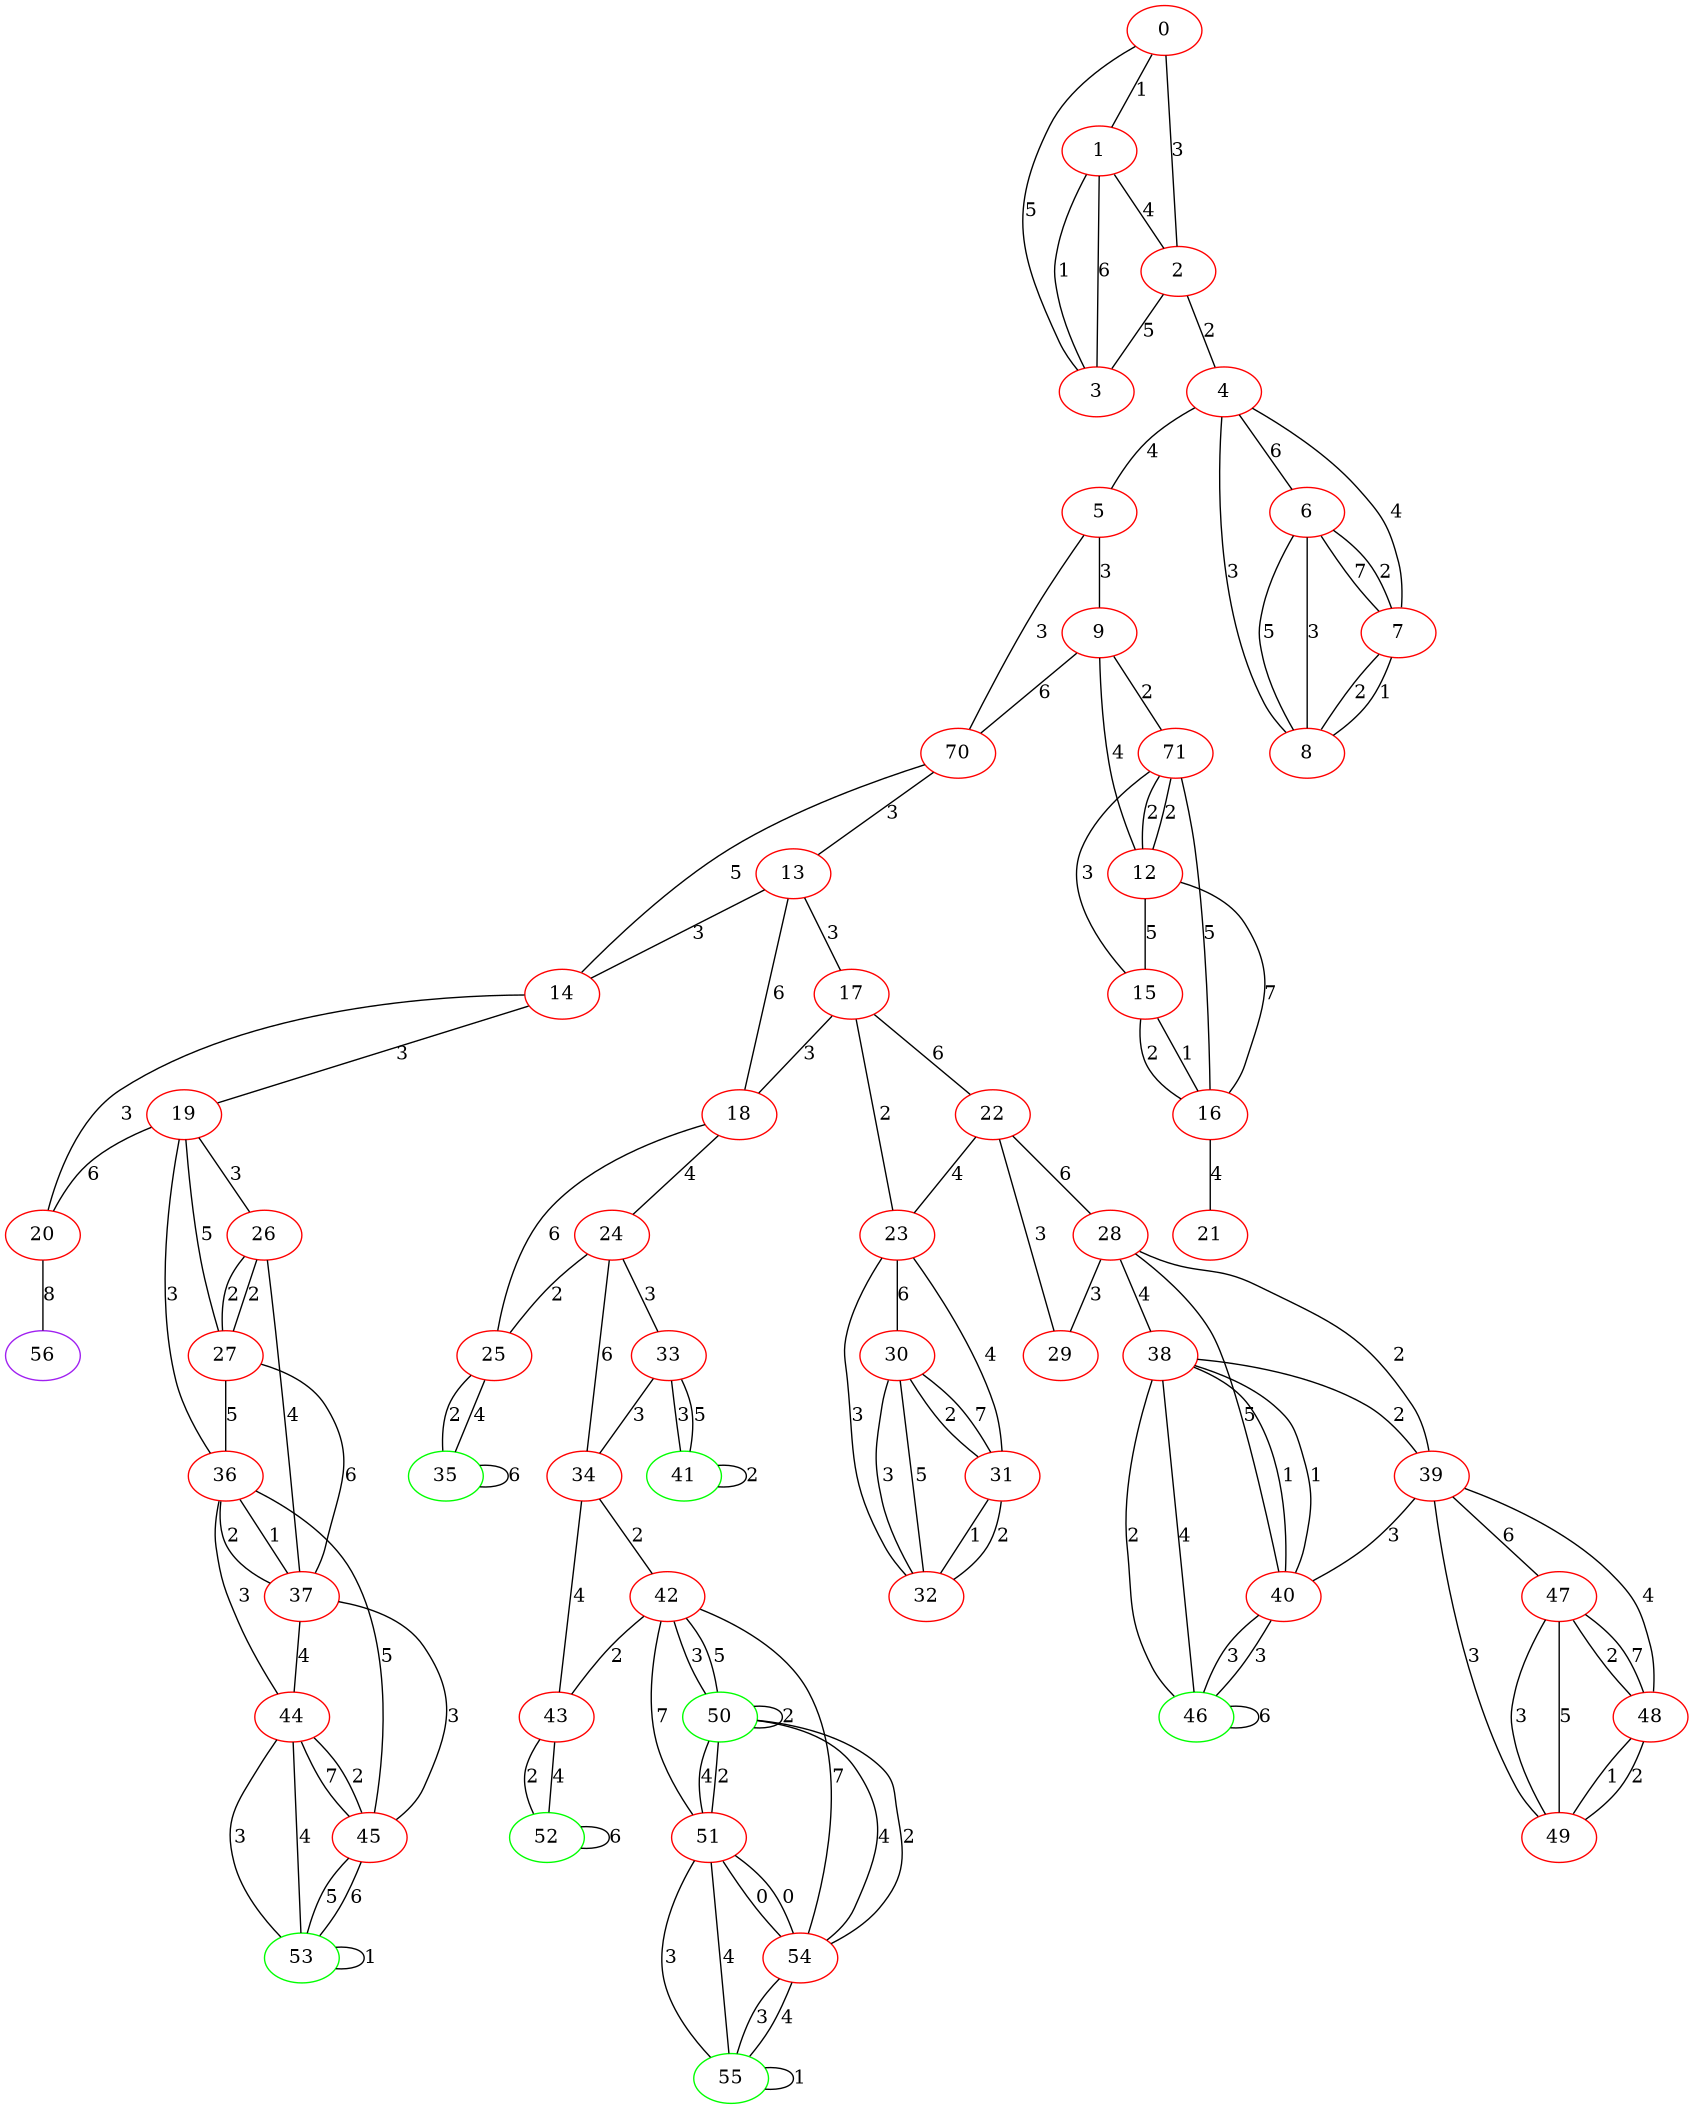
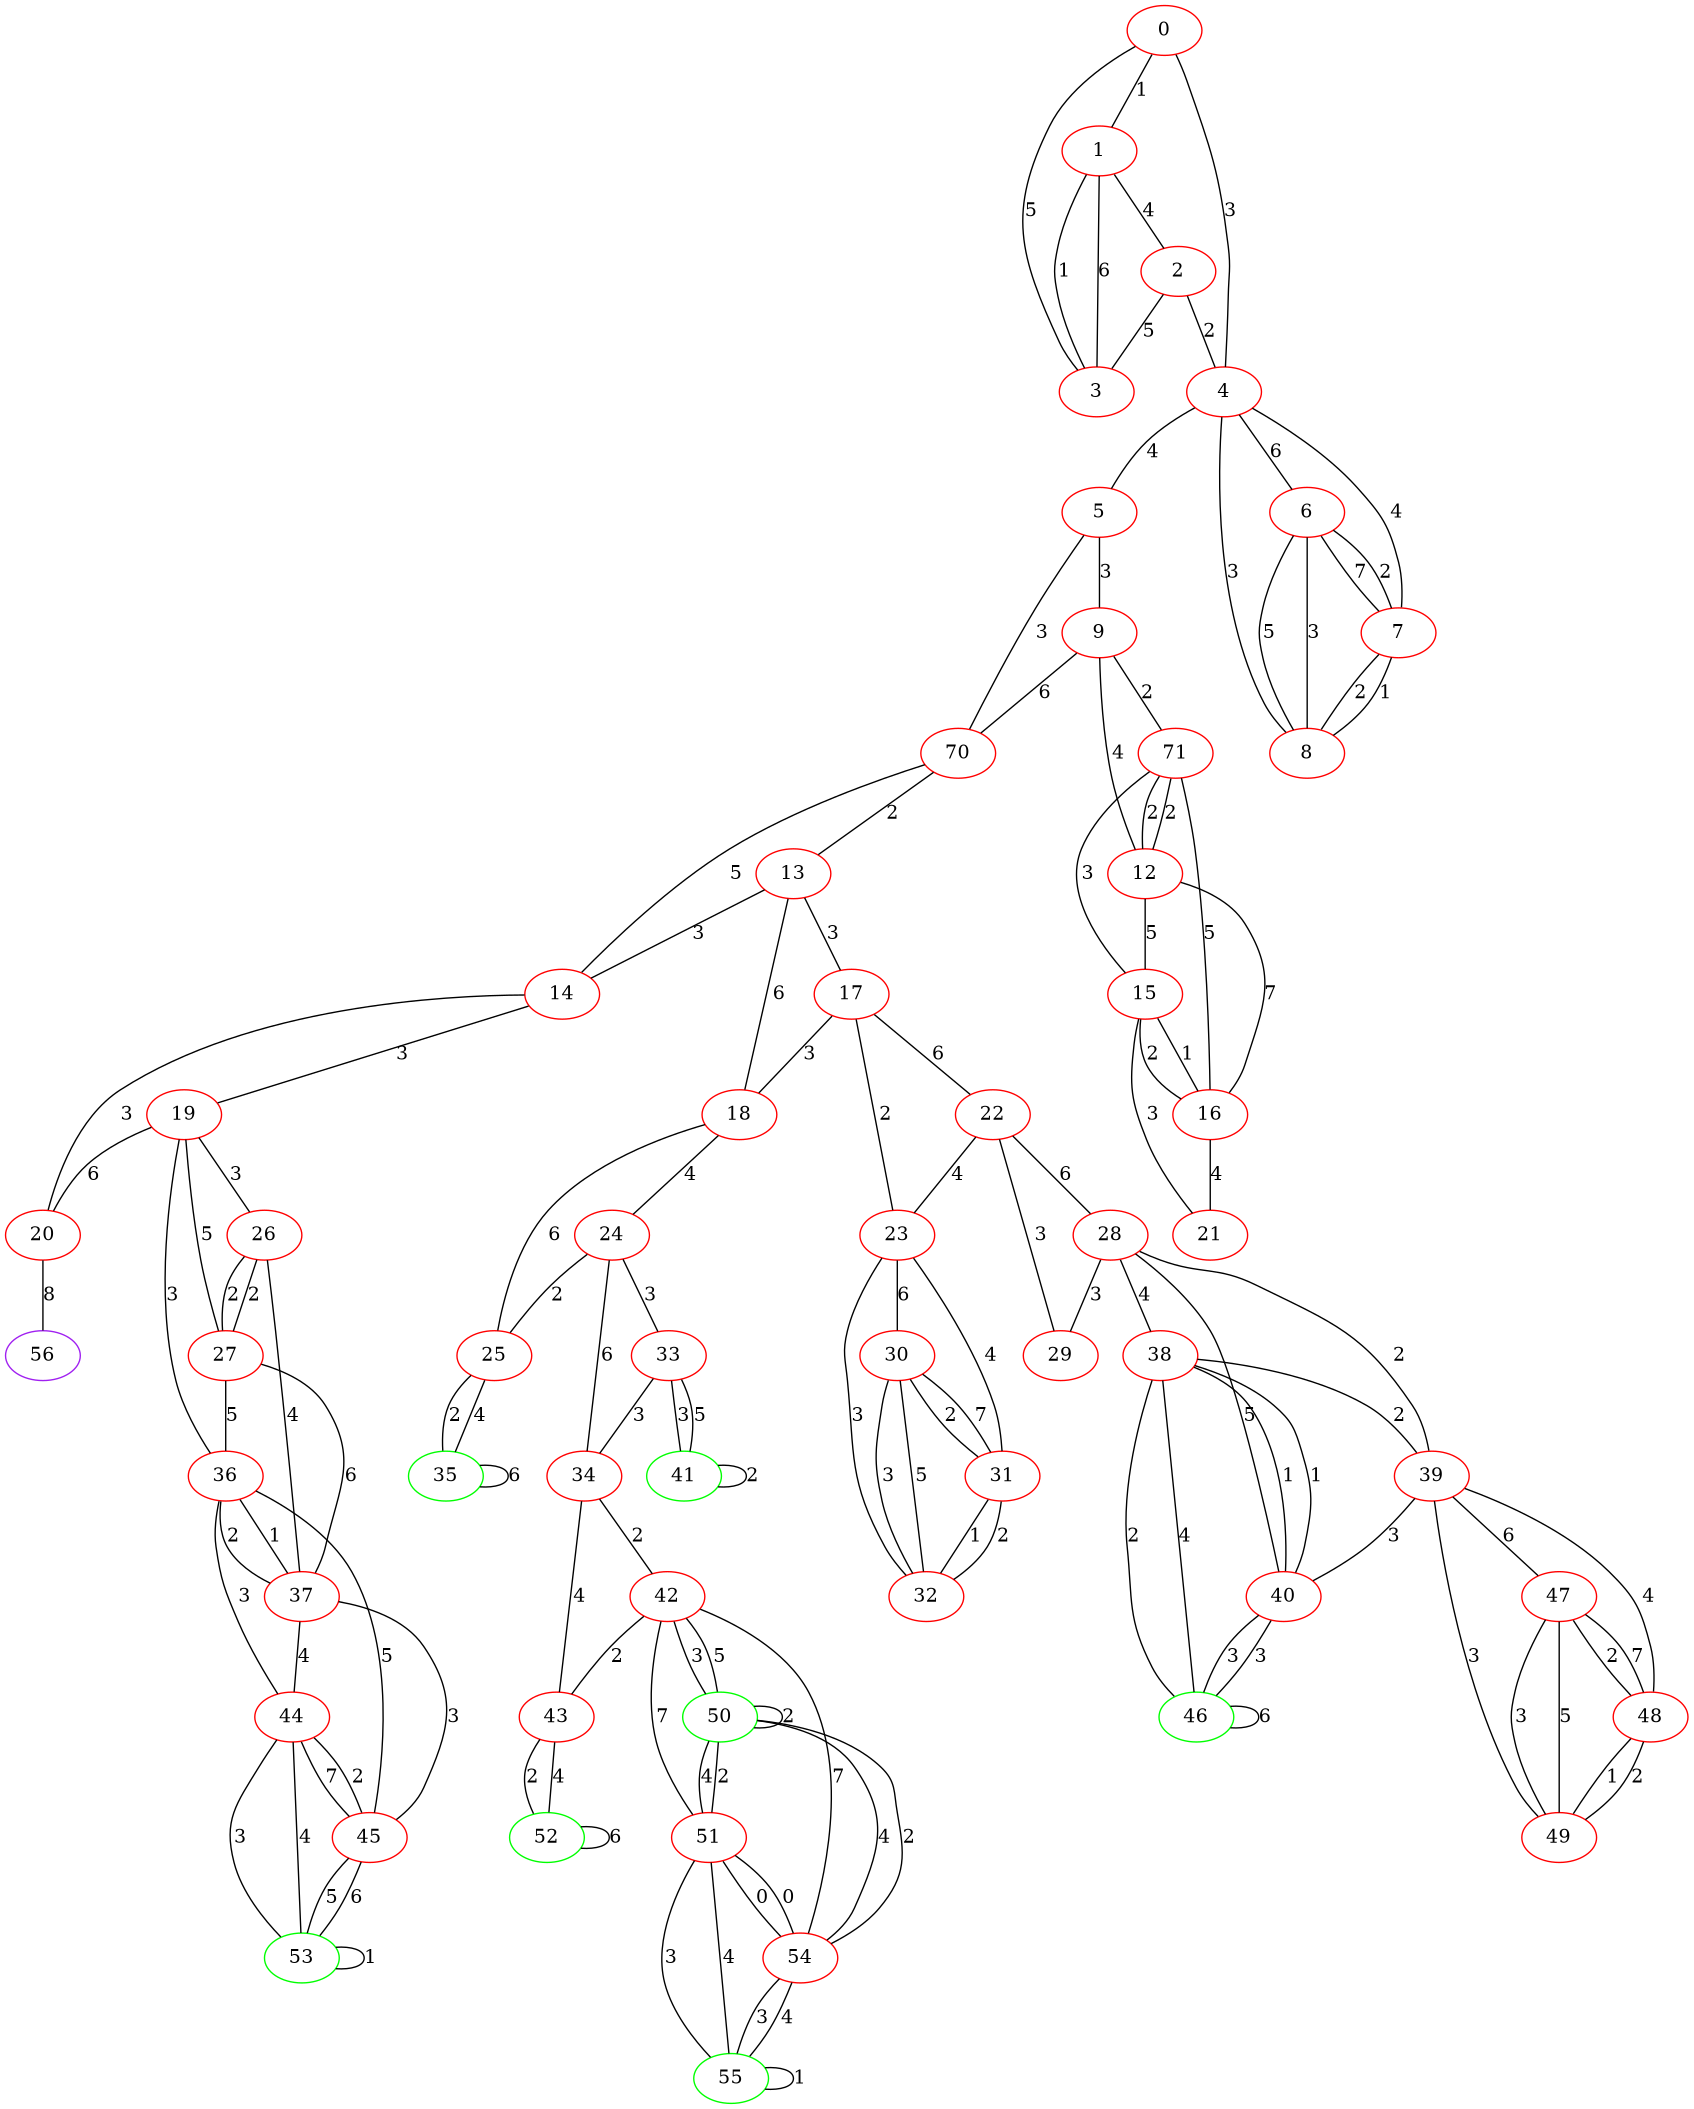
(1171, 151) -> (1223, 207)
(893, 814) -> (893, 814)
none -> (1140, 1123)
